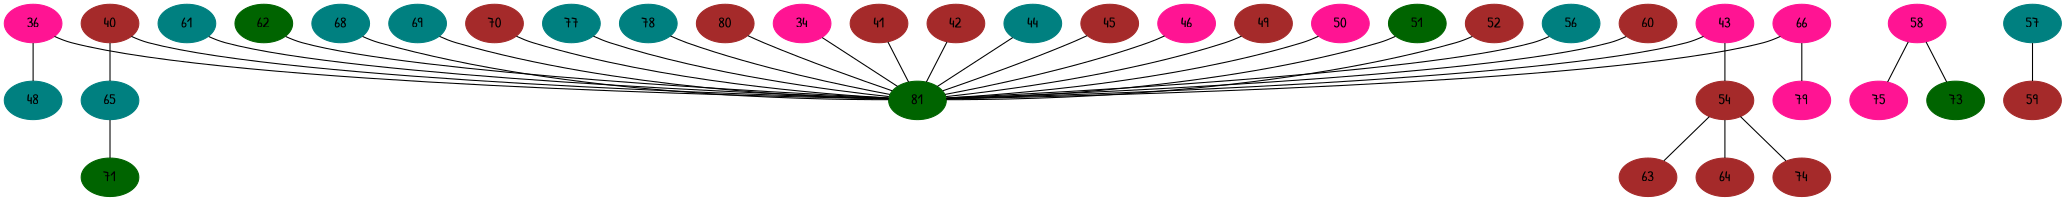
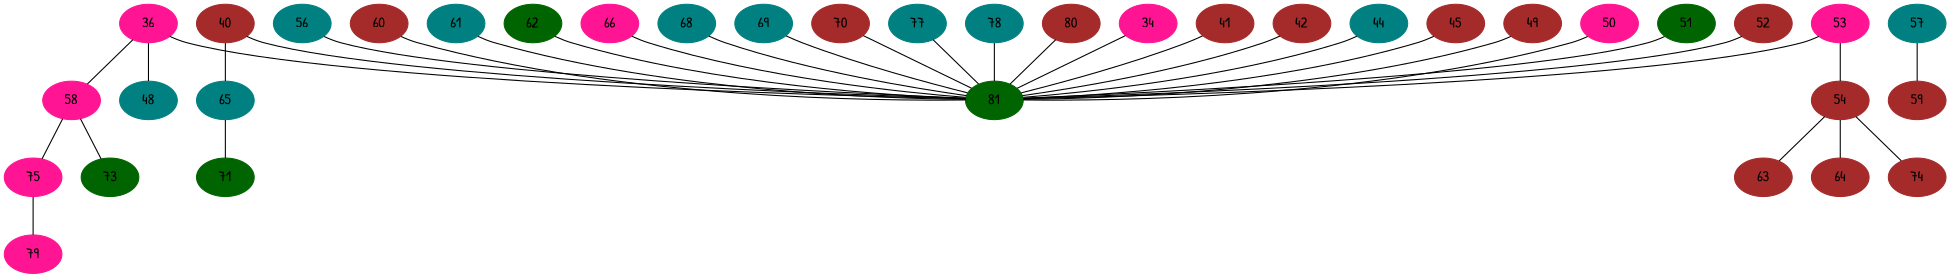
(1187, 23) -> none
(1725, 23) -> (1840, 23)
none -> (110, 62)
(1802, 62) -> (33, 216)
